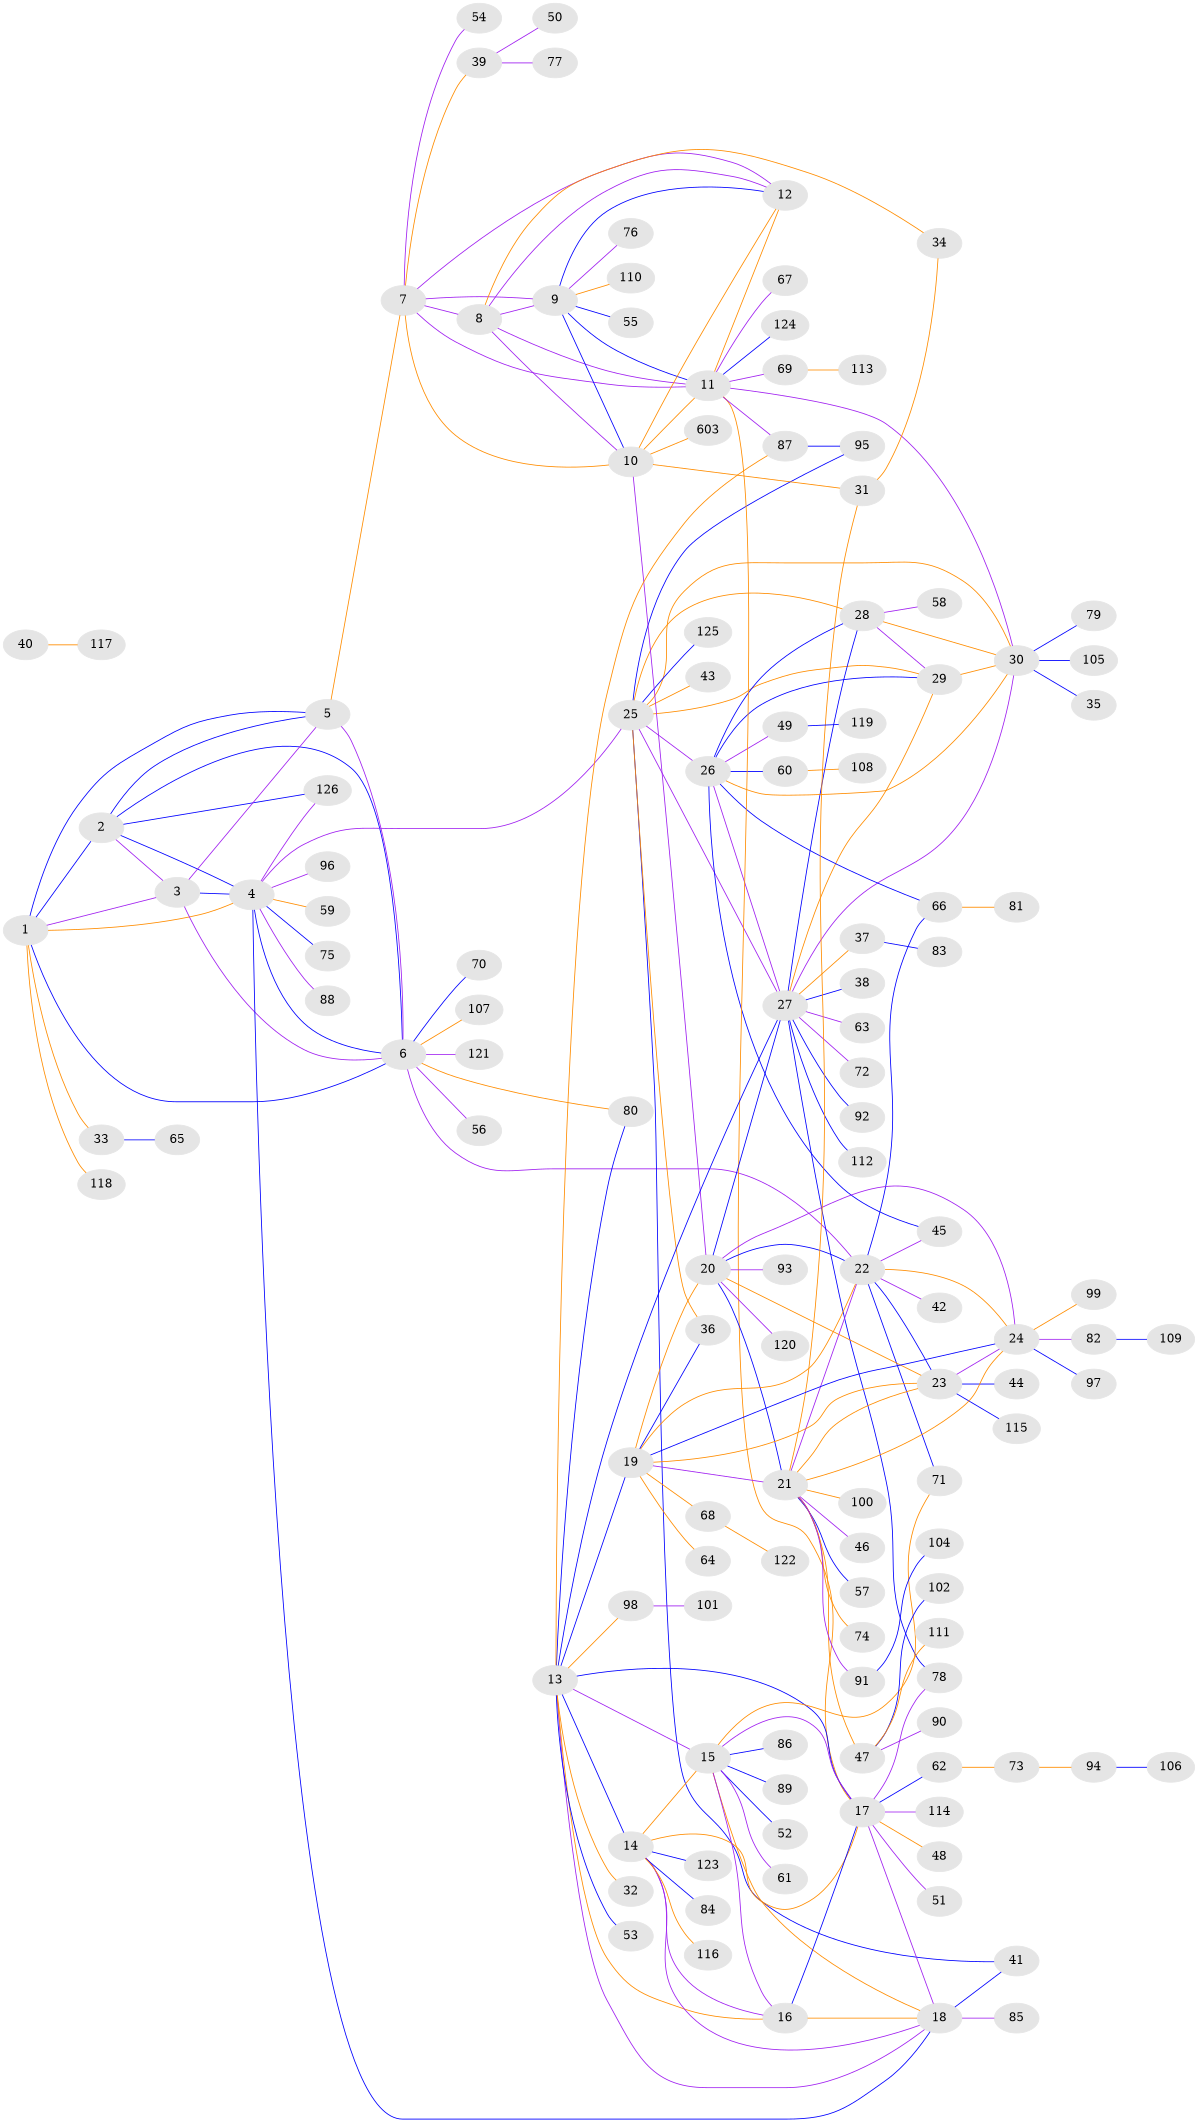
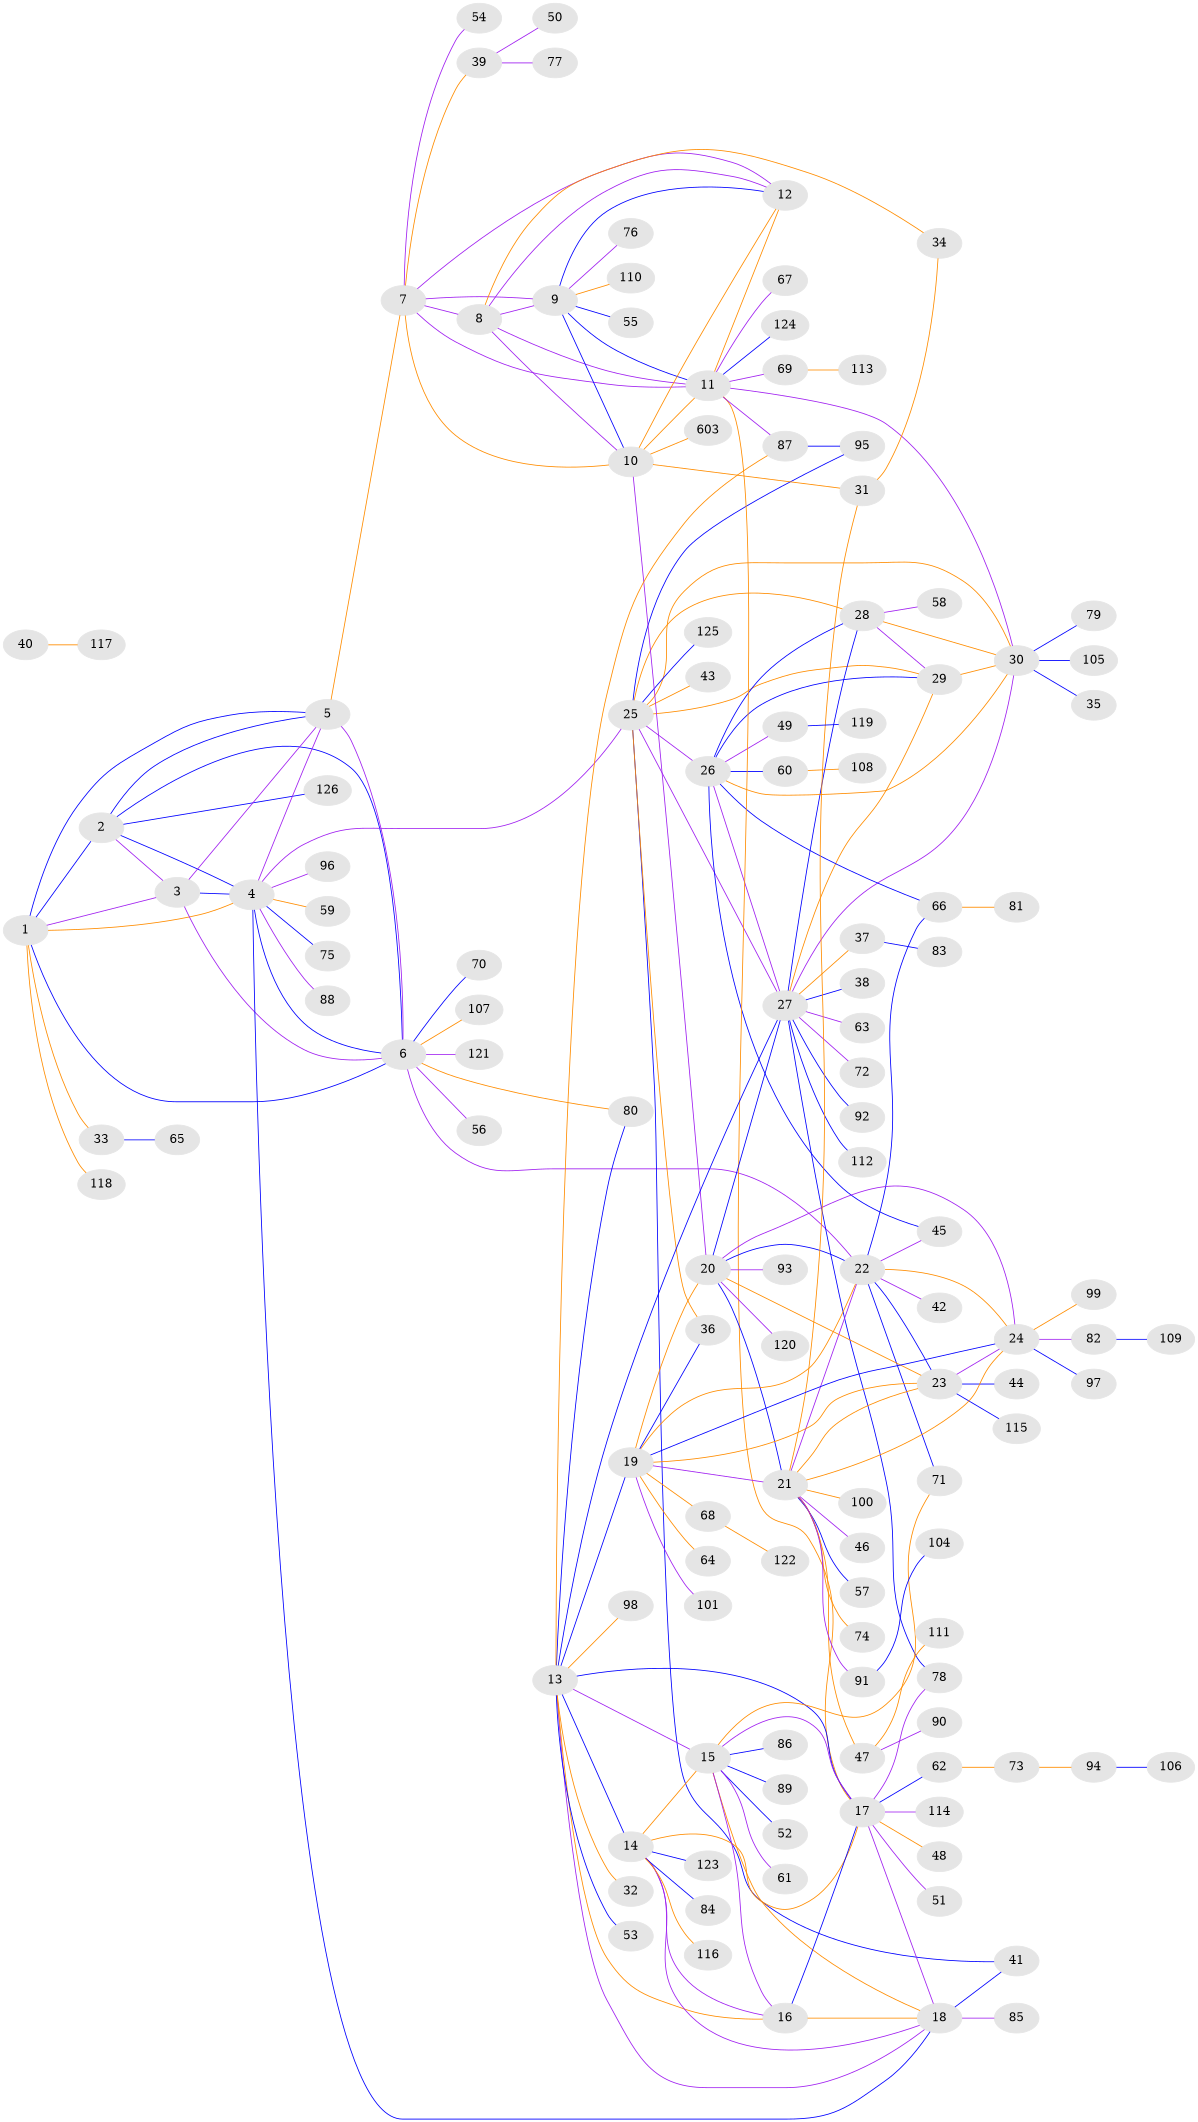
(287, 841) -> (289, 804)
(940, 1589) -> none
(673, 1606) -> (658, 1536)
